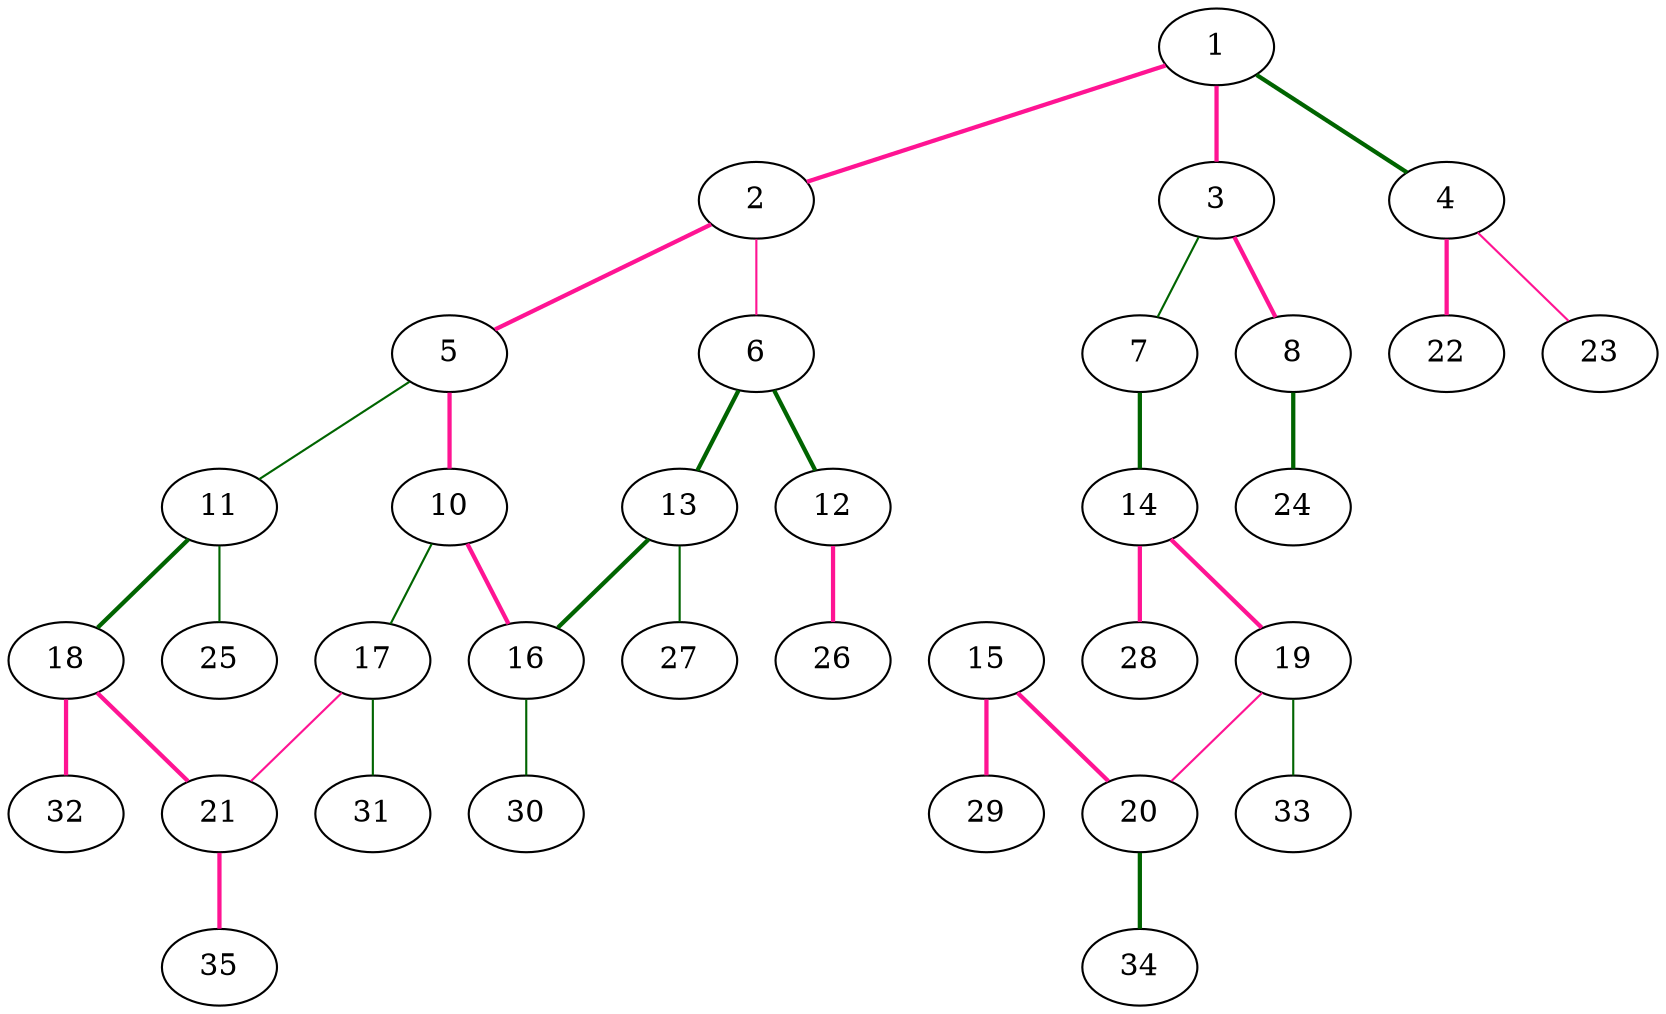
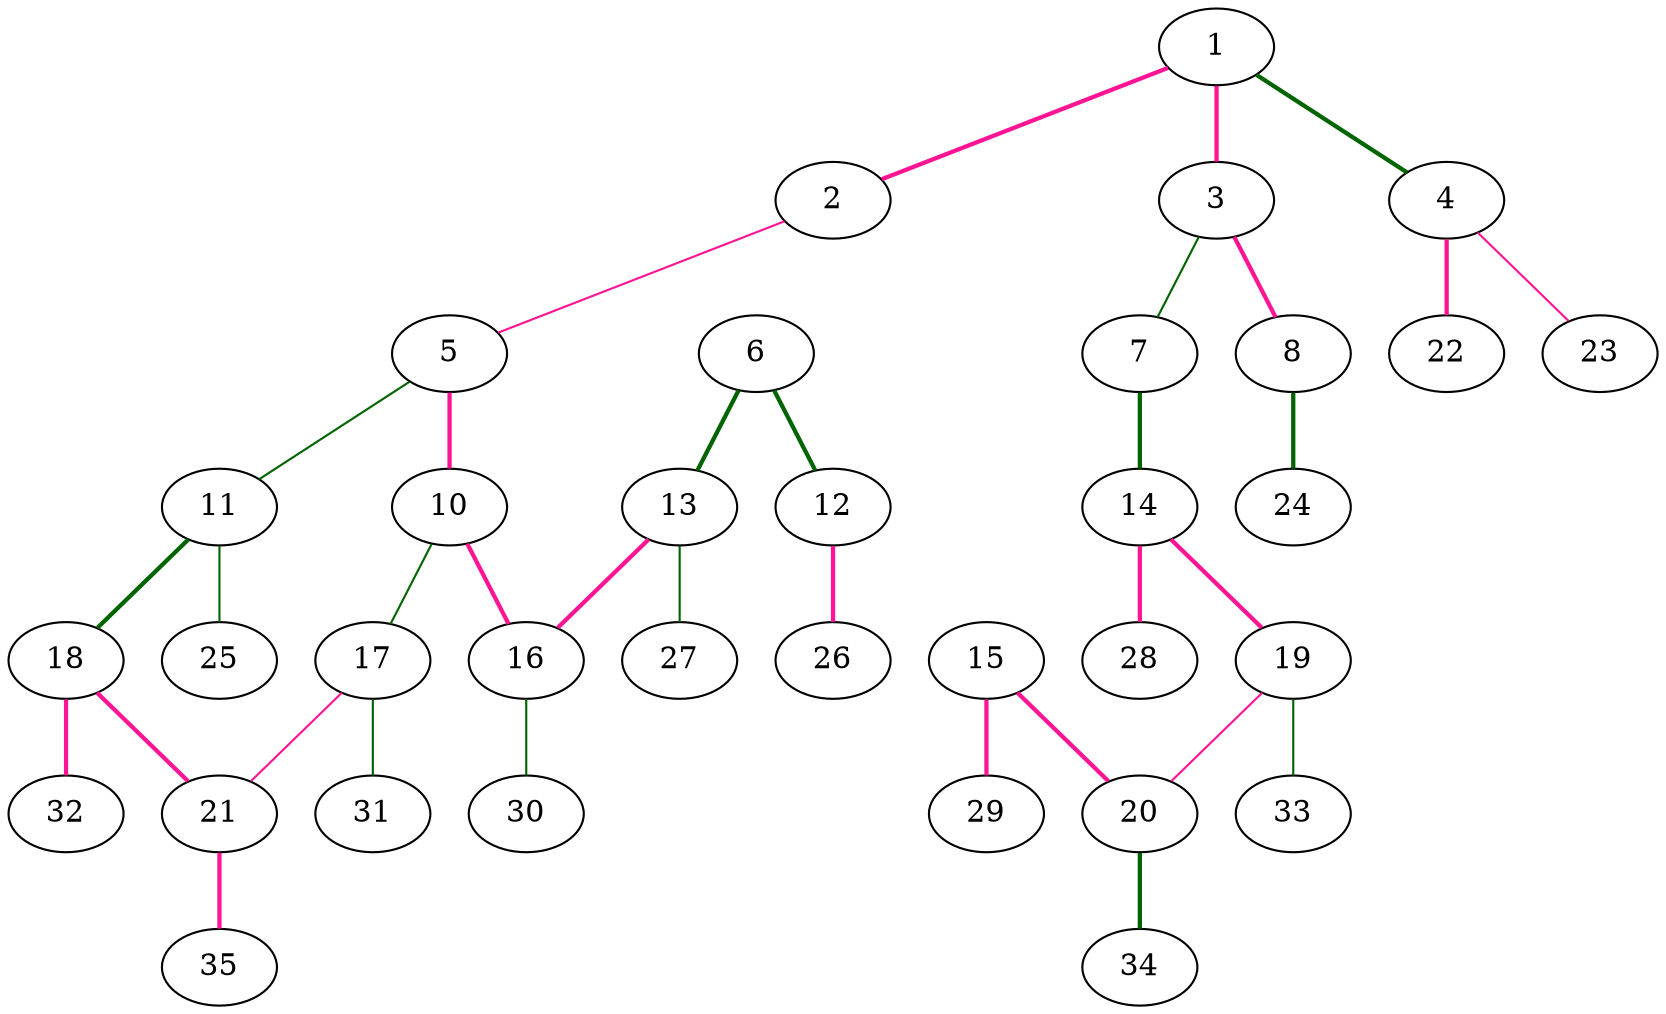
(603, 277) -> (641, 277)
(756, 277) -> none
(603, 584) -> (603, 584)
